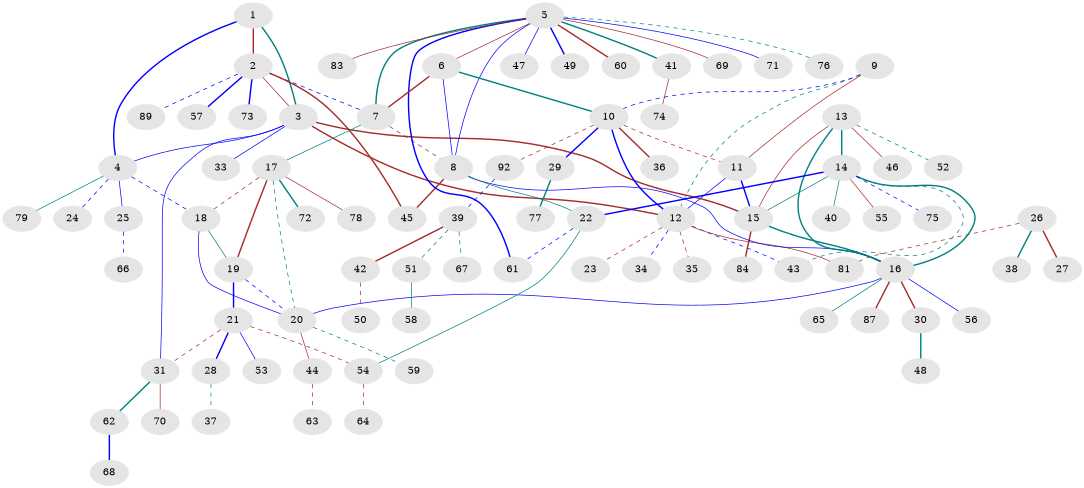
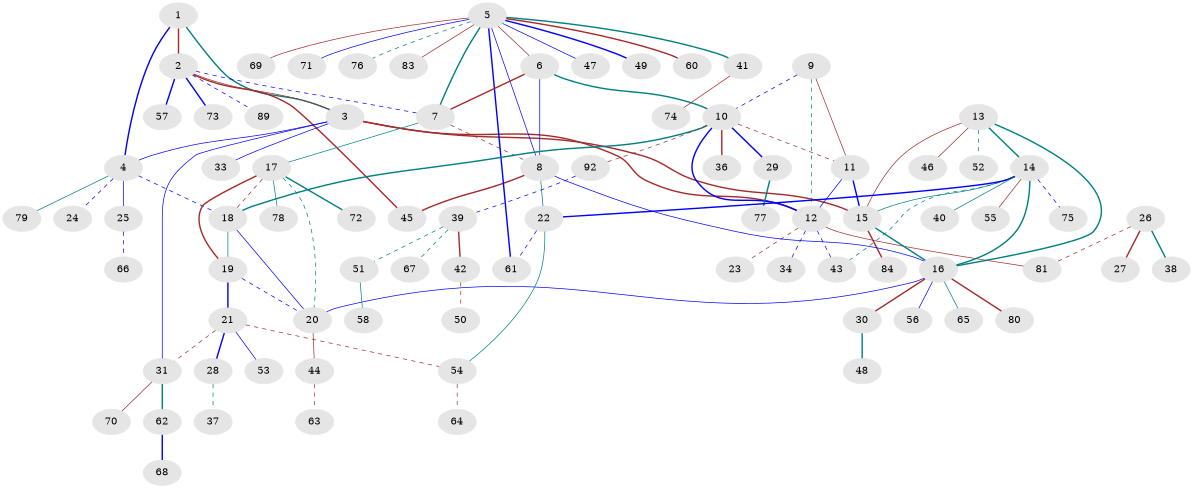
none -> (474, 162)
(314, 193) -> (275, 193)
(692, 270) -> none
(870, 320) -> (1015, 320)
(414, 371) -> none
